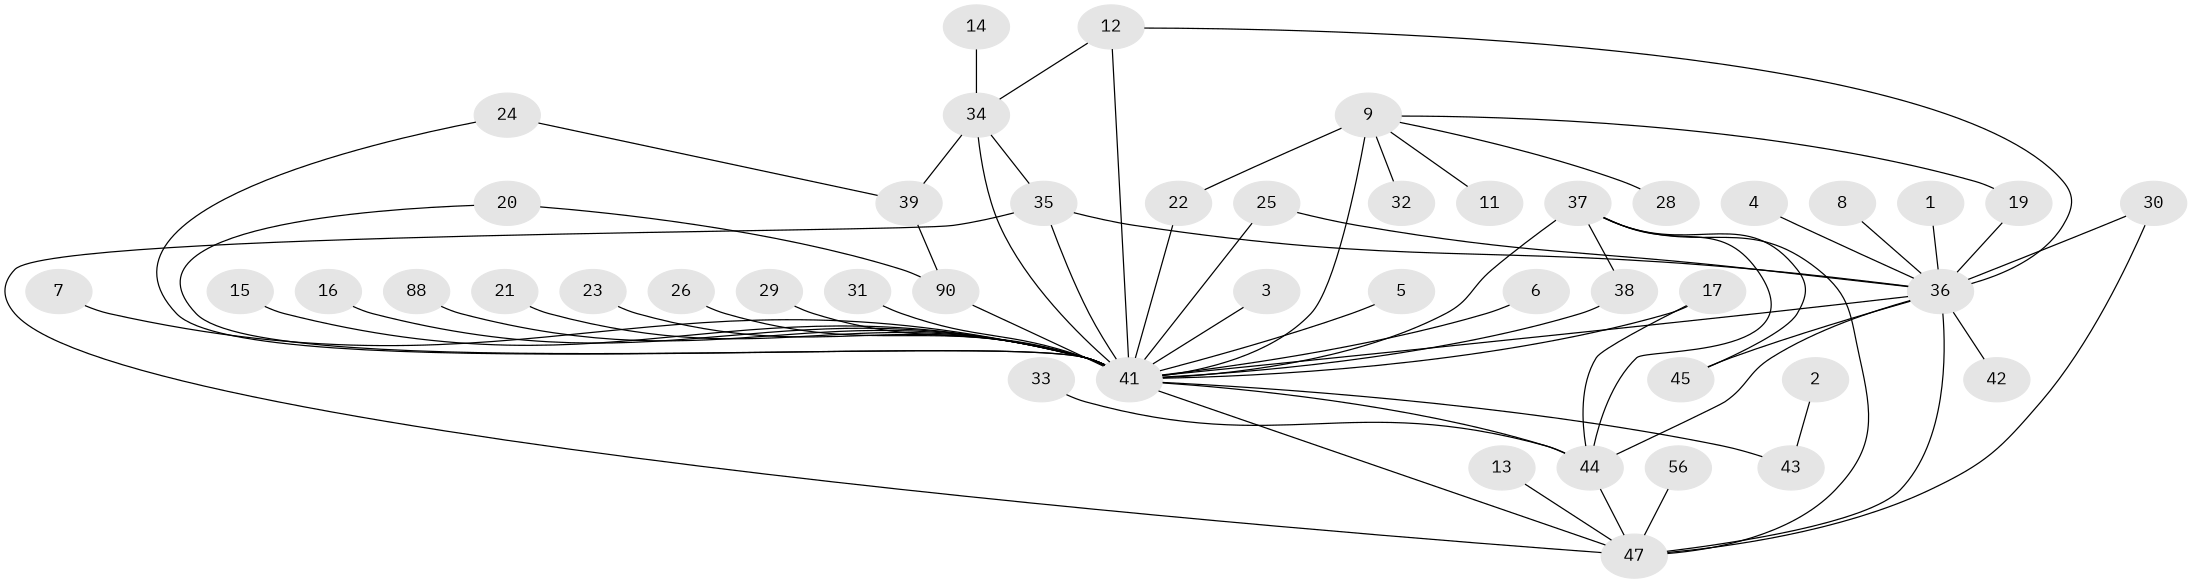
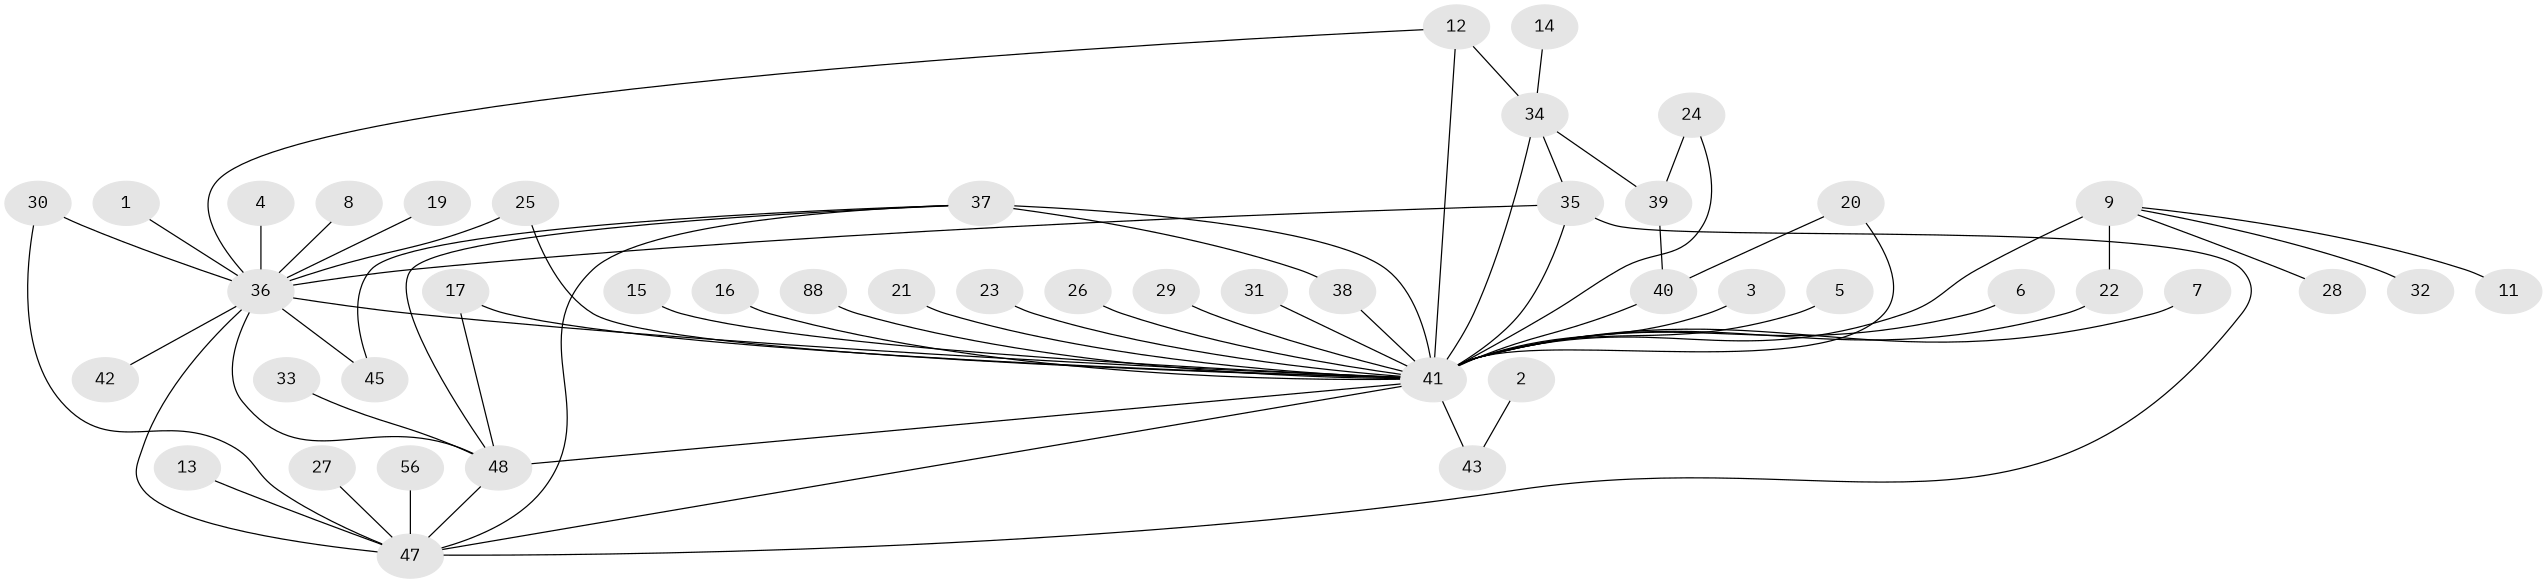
(1701, 132) -> none
(946, 292) -> (1664, 292)
none -> (322, 468)
(1590, 468) -> (499, 468)
